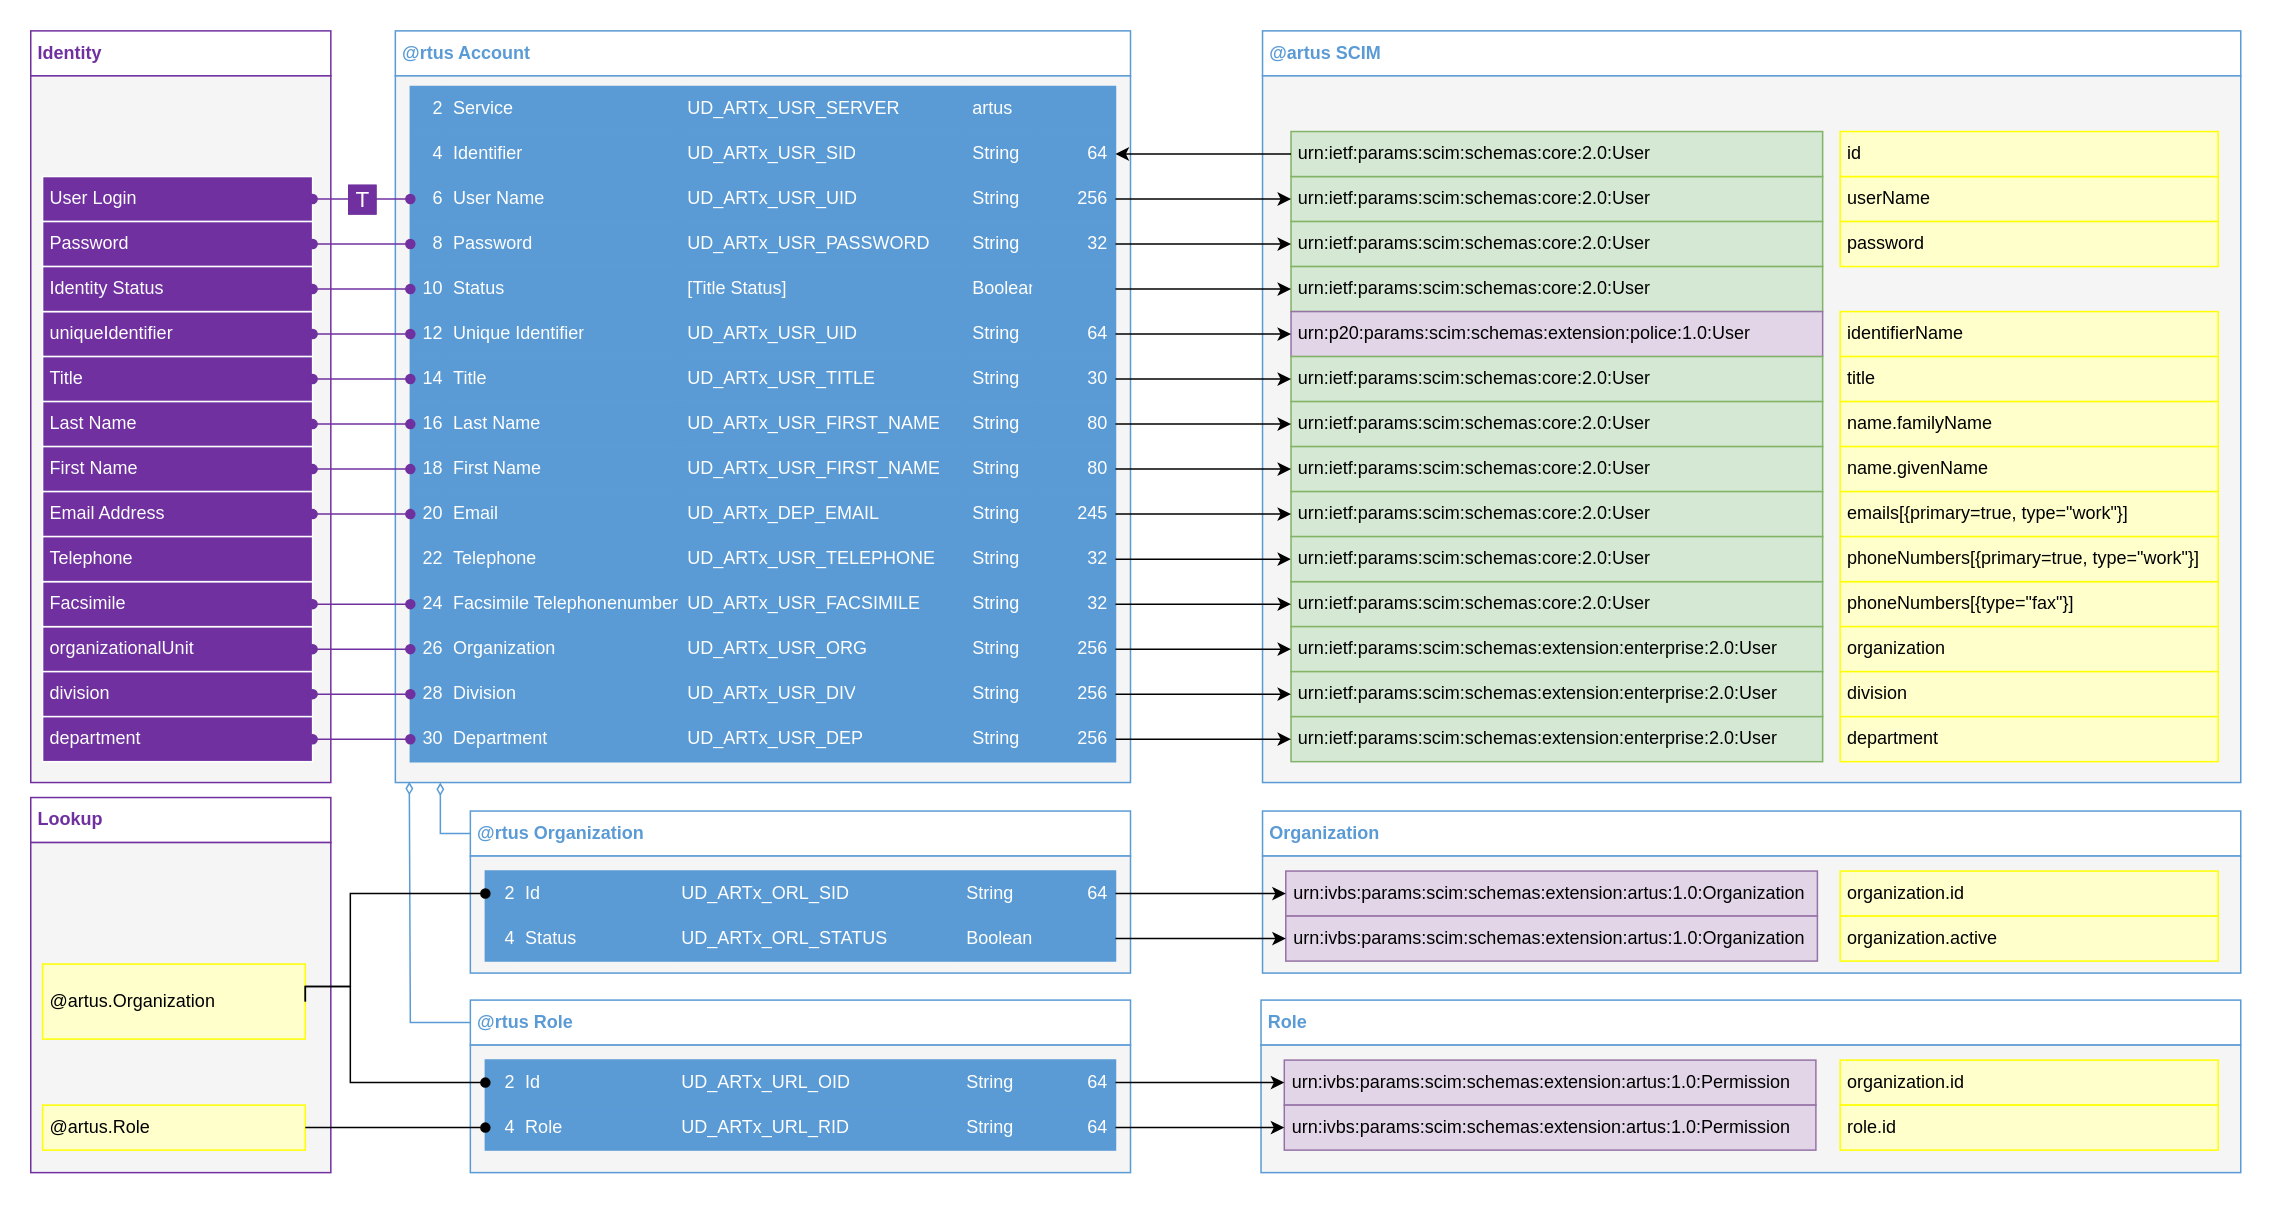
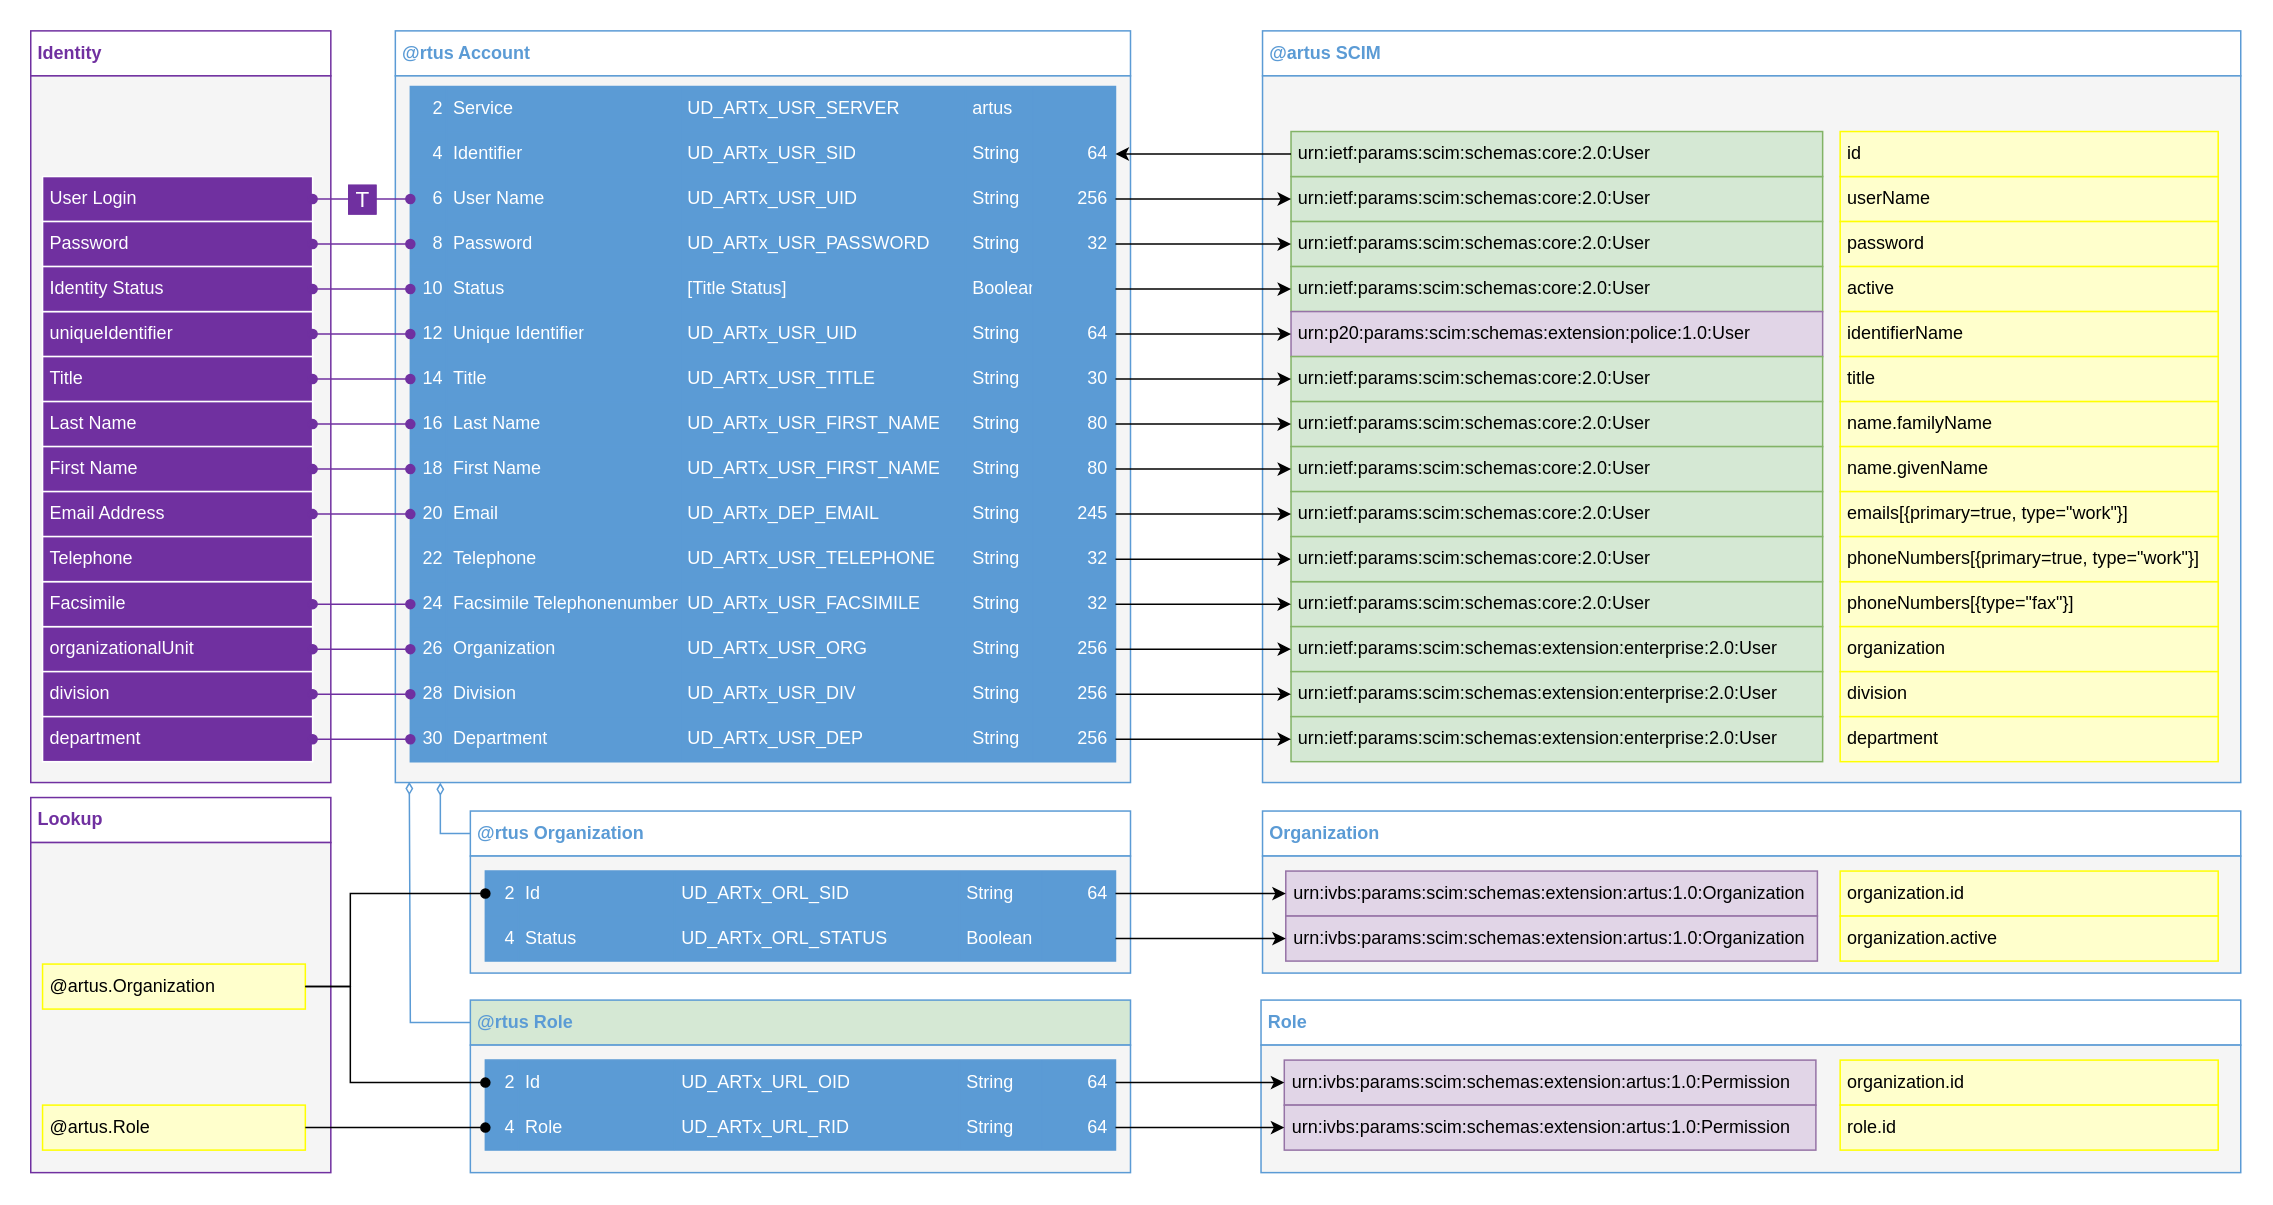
none -> (2029, 289)
(174, 1001) -> (174, 986)
(800, 1022) -> (800, 1022)
